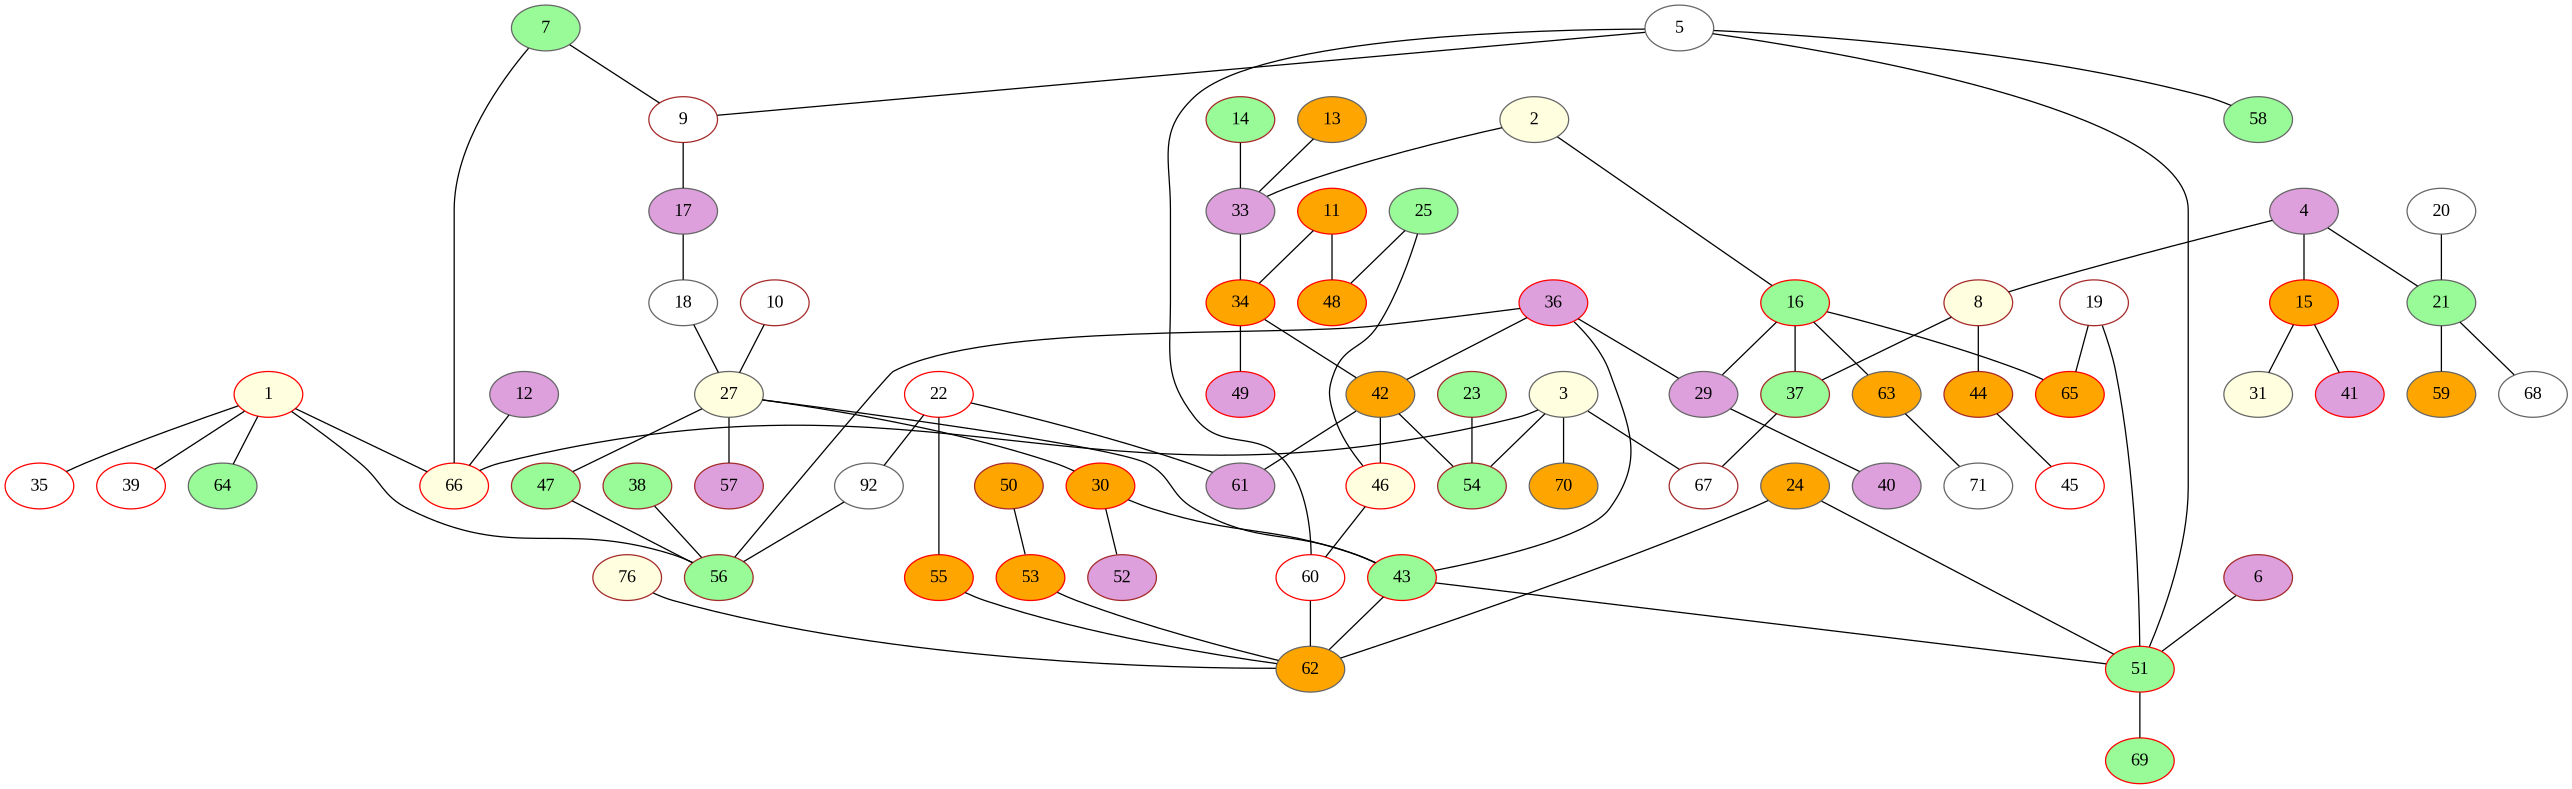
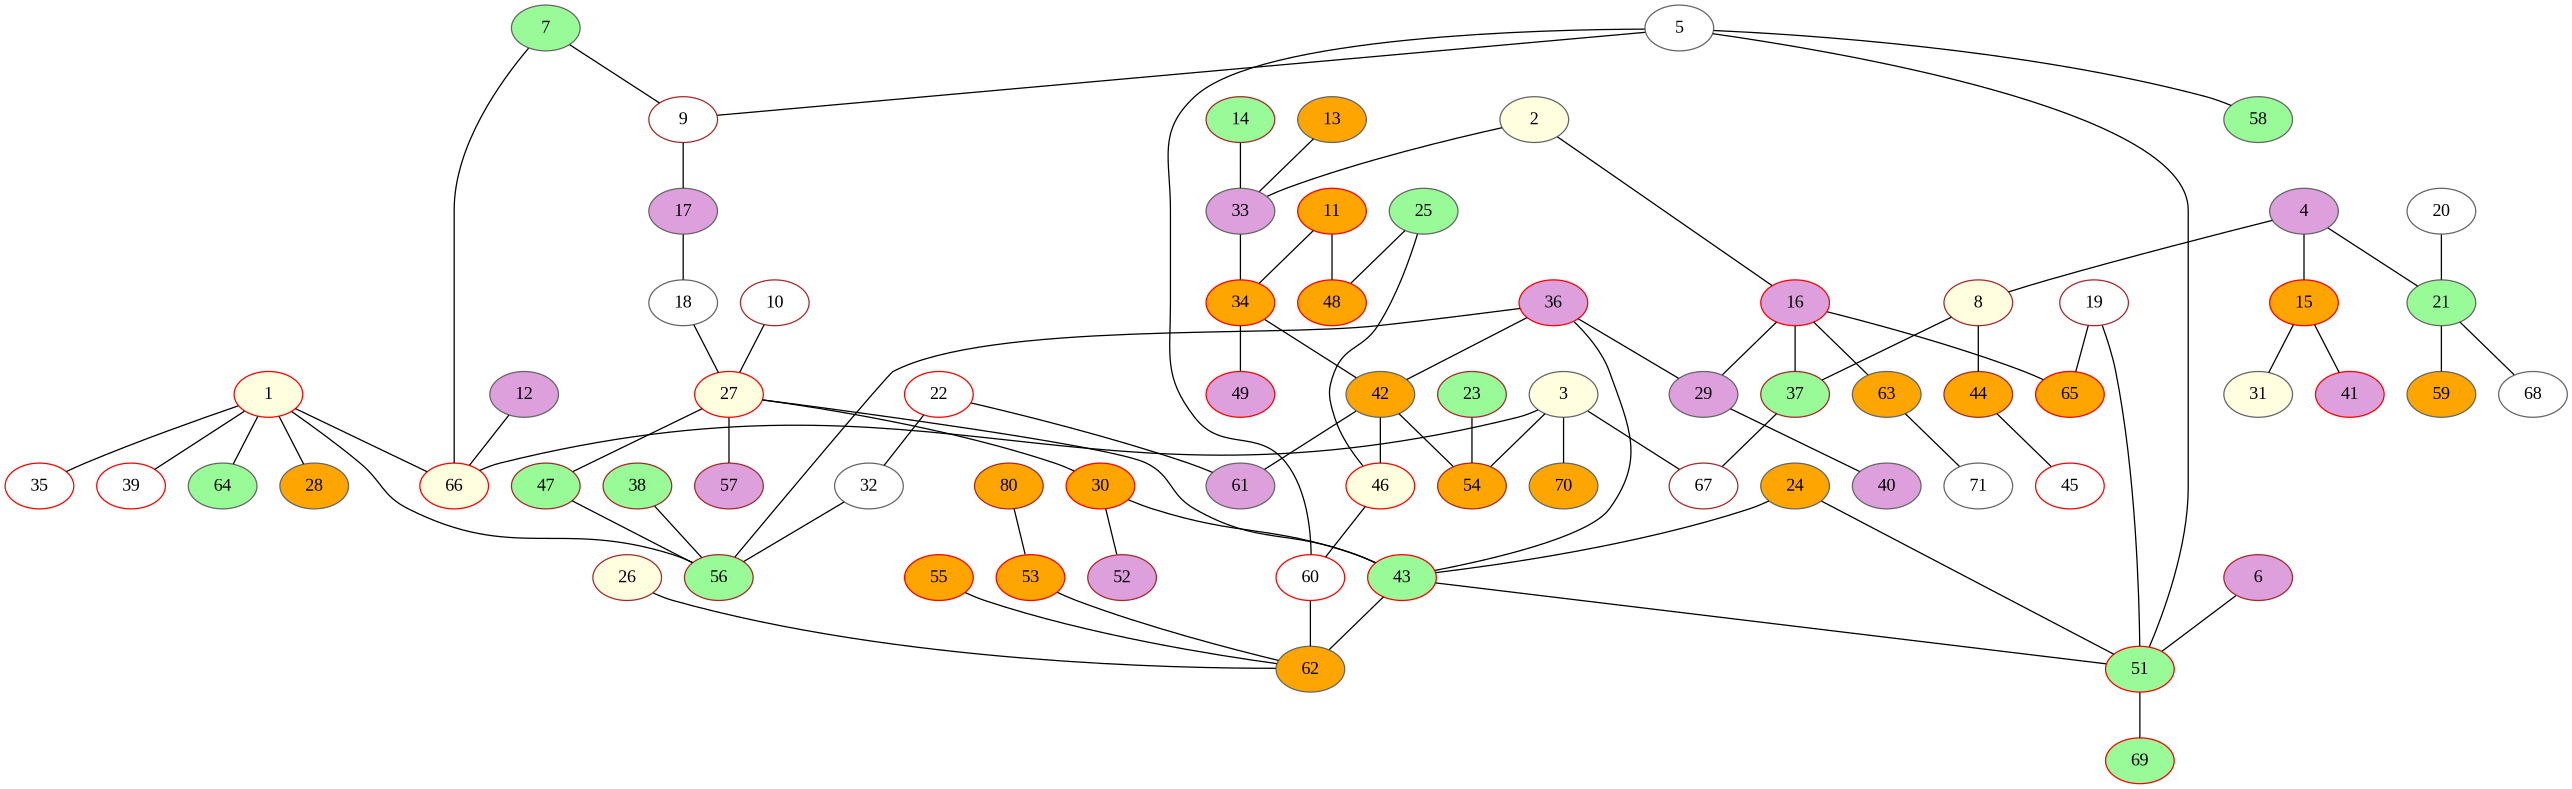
(1795, 303) -> (1795, 303)
(729, 394) -> (729, 394)
none -> (314, 486)
(869, 486) -> (869, 486)
(939, 486) -> none
(1009, 486) -> (1009, 486)
(1472, 486) -> (1472, 486)
(627, 578) -> (627, 578)
(1556, 583) -> (1604, 546)
